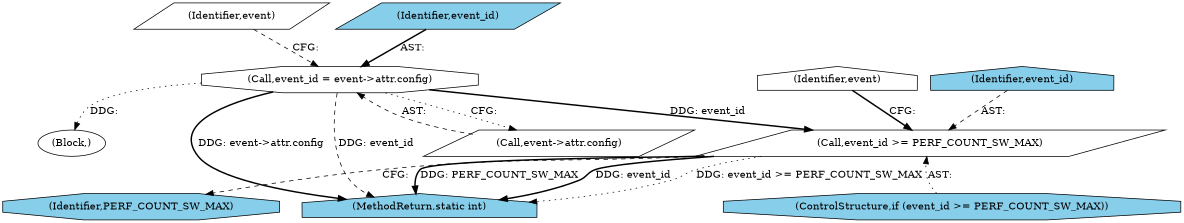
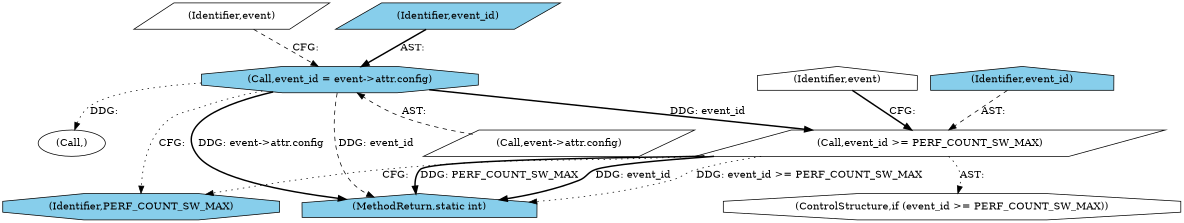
(340, 80) -> (340, 80)
(447, 110) -> (179, 114)
(72, 143) -> (72, 143)
(409, 167) -> (409, 167)
(928, 180) -> (959, 170)
(952, 207) -> (952, 207)
